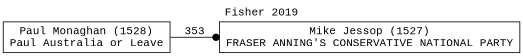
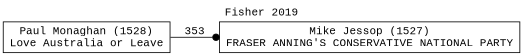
(87, 37) -> (87, 37)
